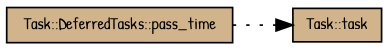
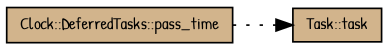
(120, 25) -> (120, 25)
